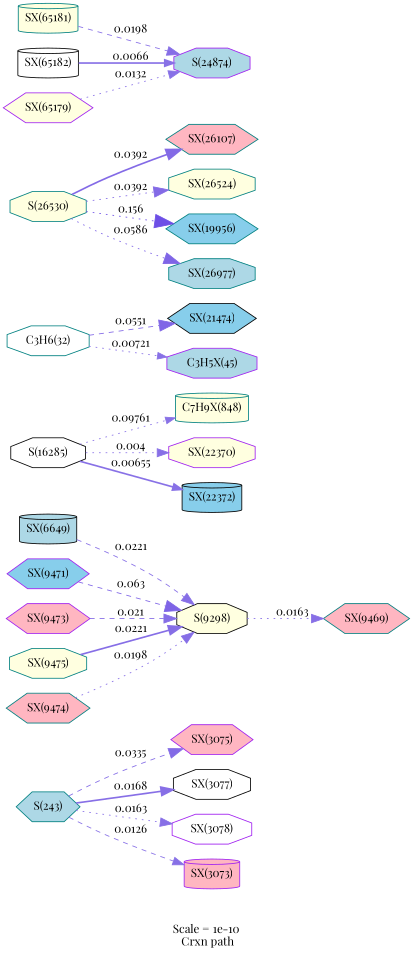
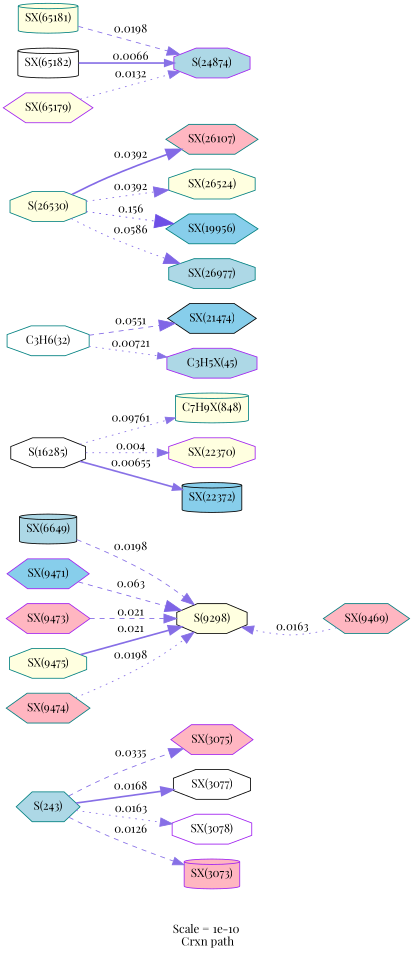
(129, 547) -> (129, 547)
(279, 619) -> (295, 635)
(129, 629) -> (129, 629)
